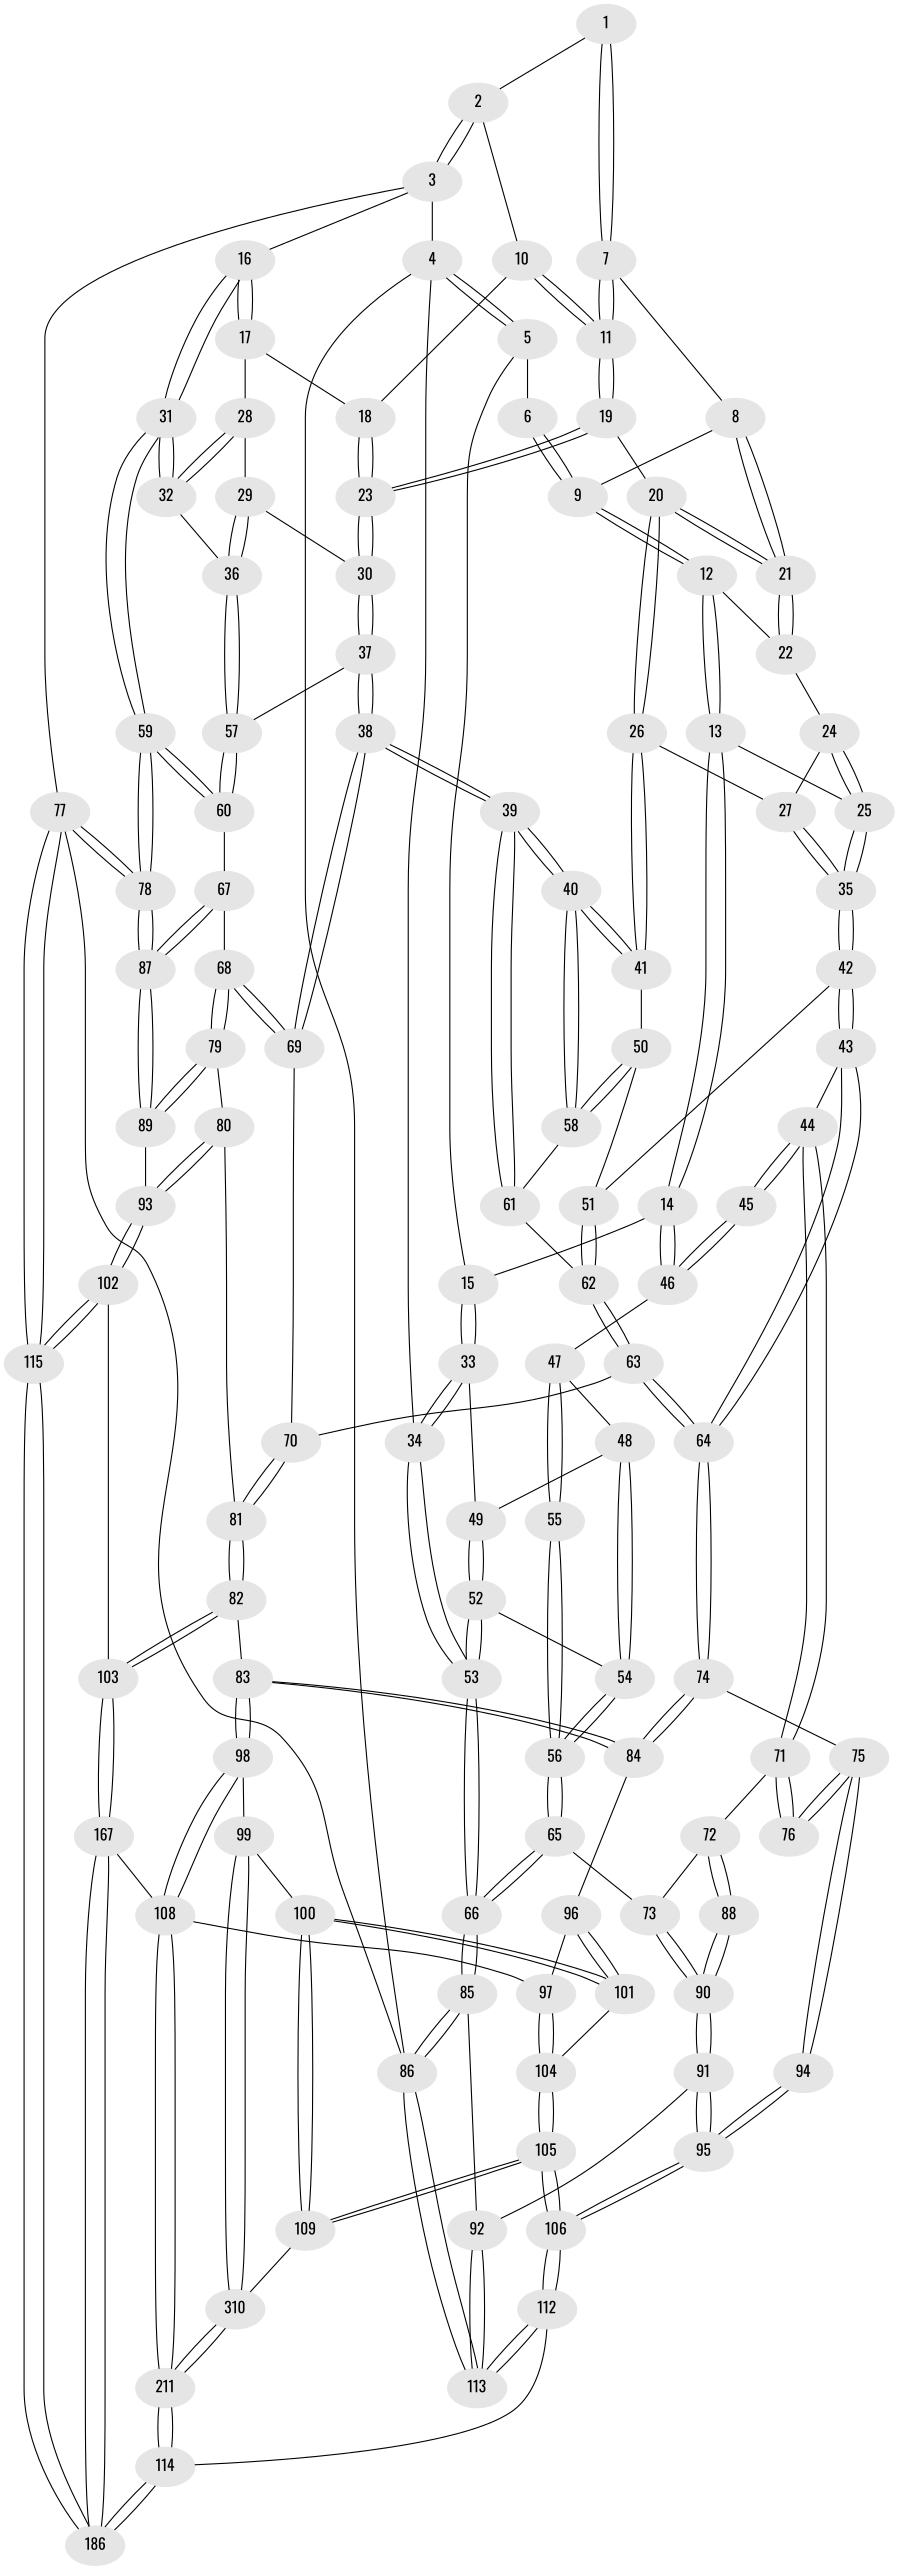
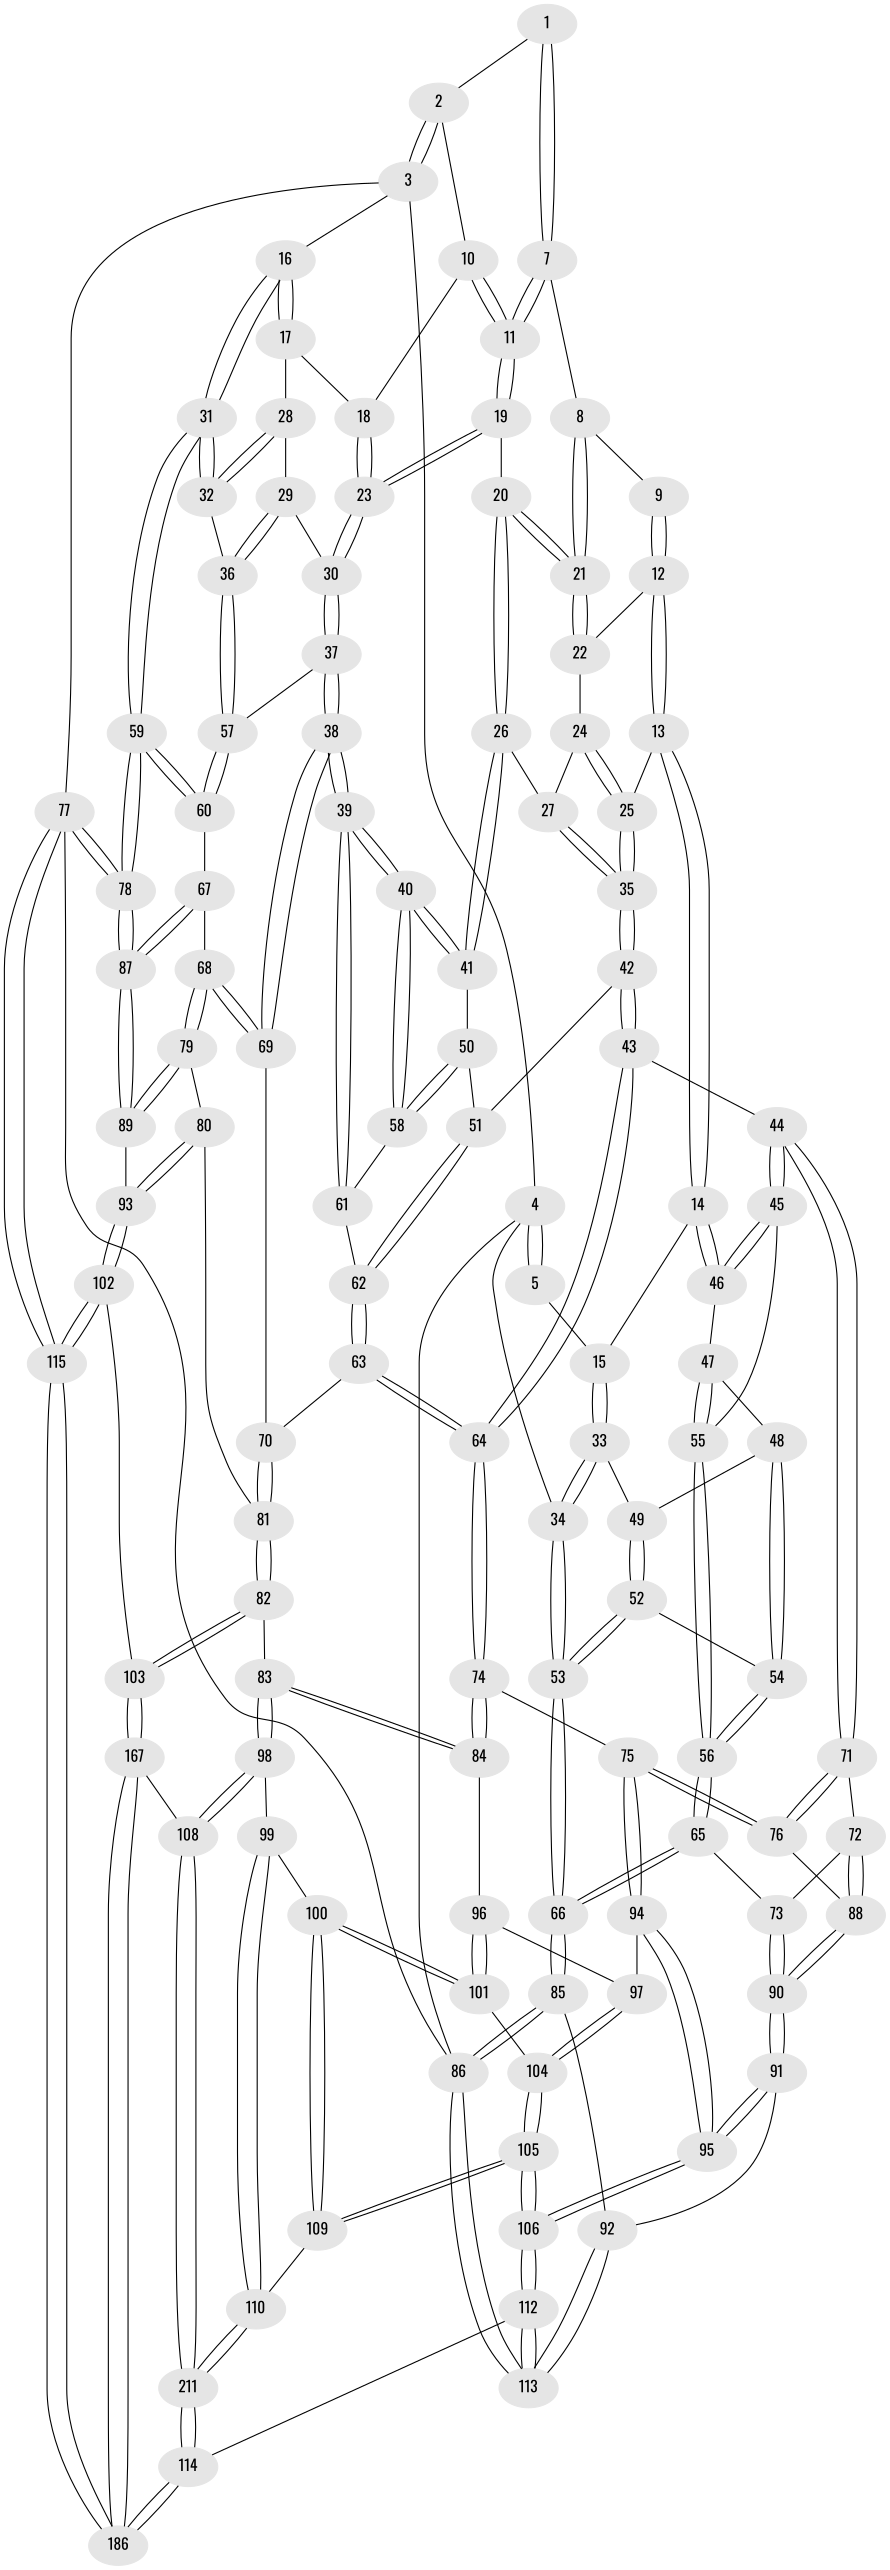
(528, 418) -> none
none -> (764, 1332)
none -> (812, 1871)
(351, 1946) -> (637, 1955)
(235, 2309) -> (256, 2309)
